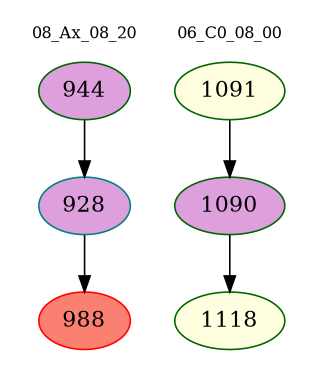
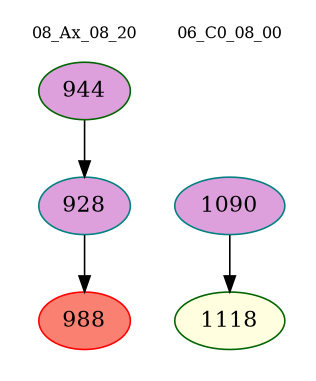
(230, 91) -> none
(230, 206) -> (230, 206)
